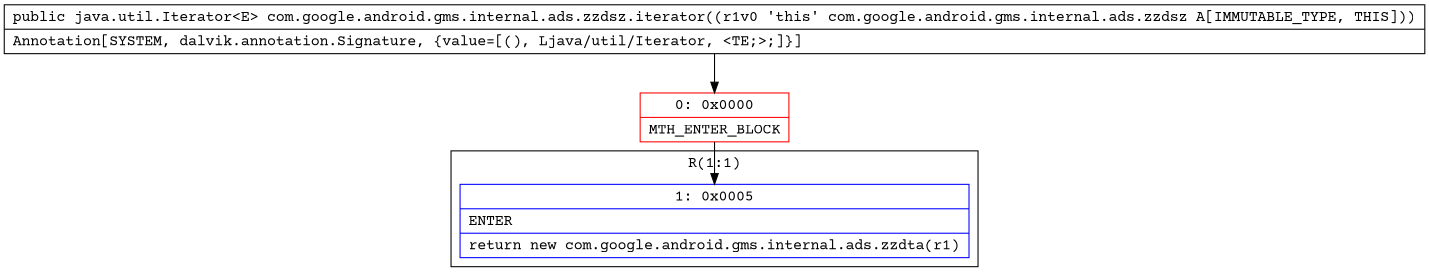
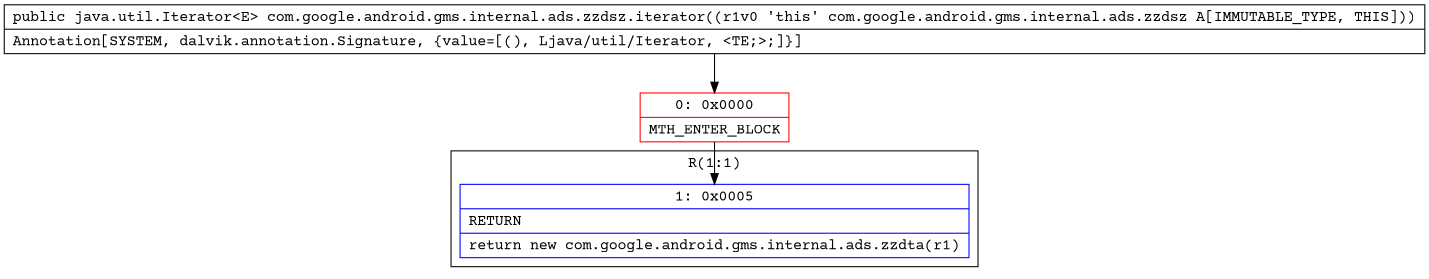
(491, 220) -> (495, 220)
